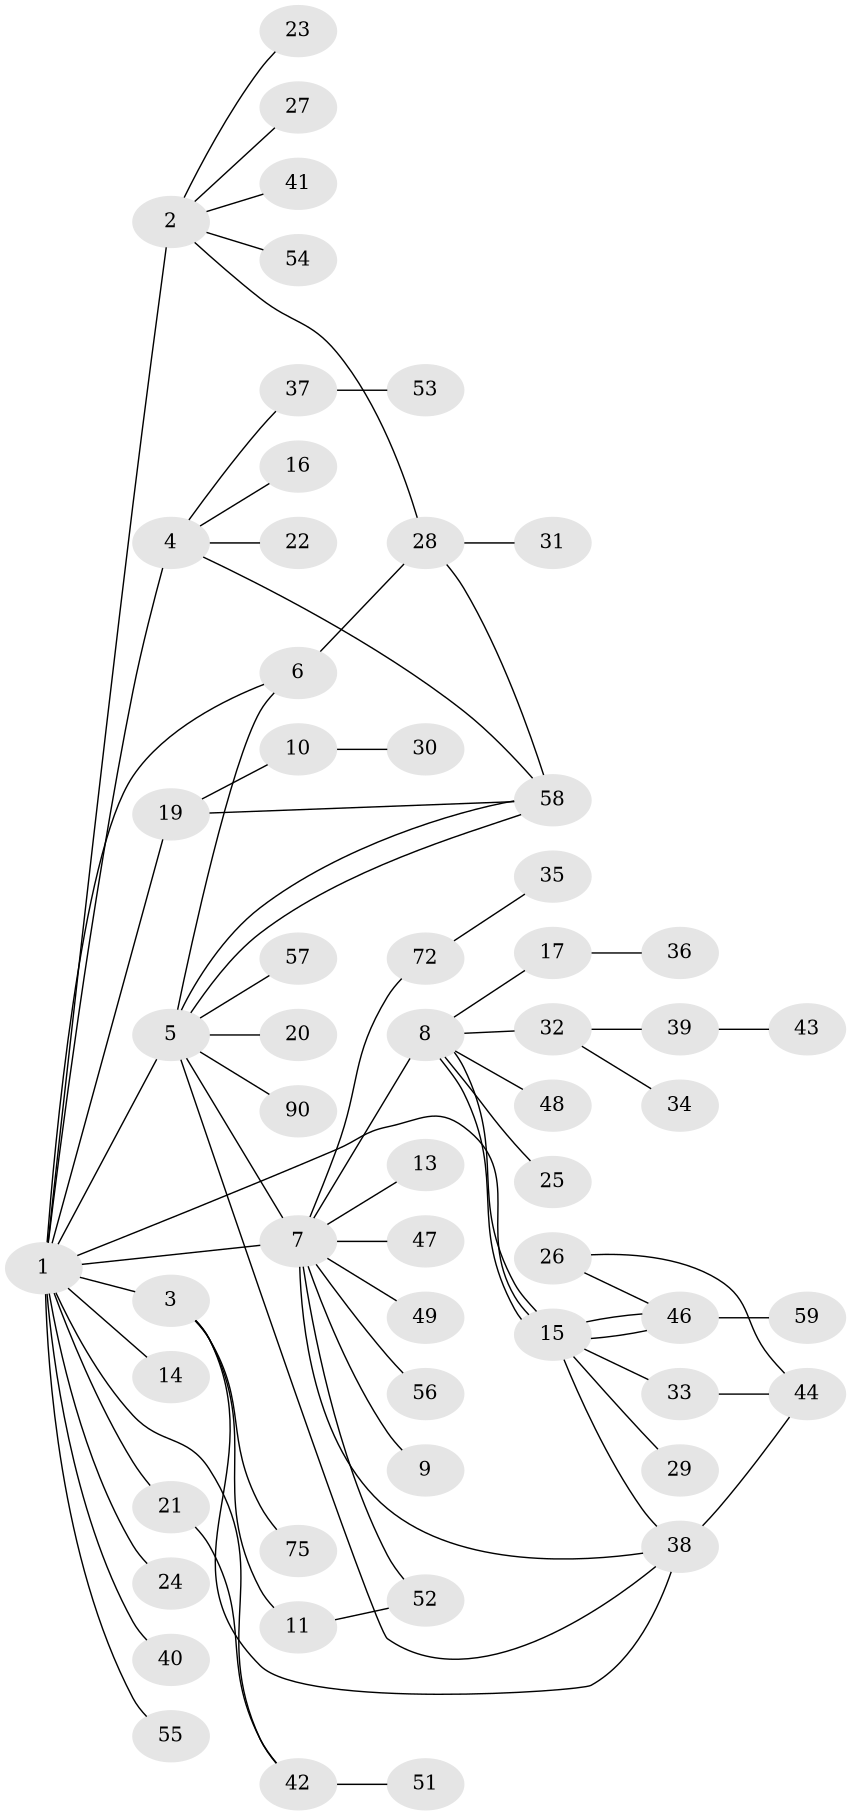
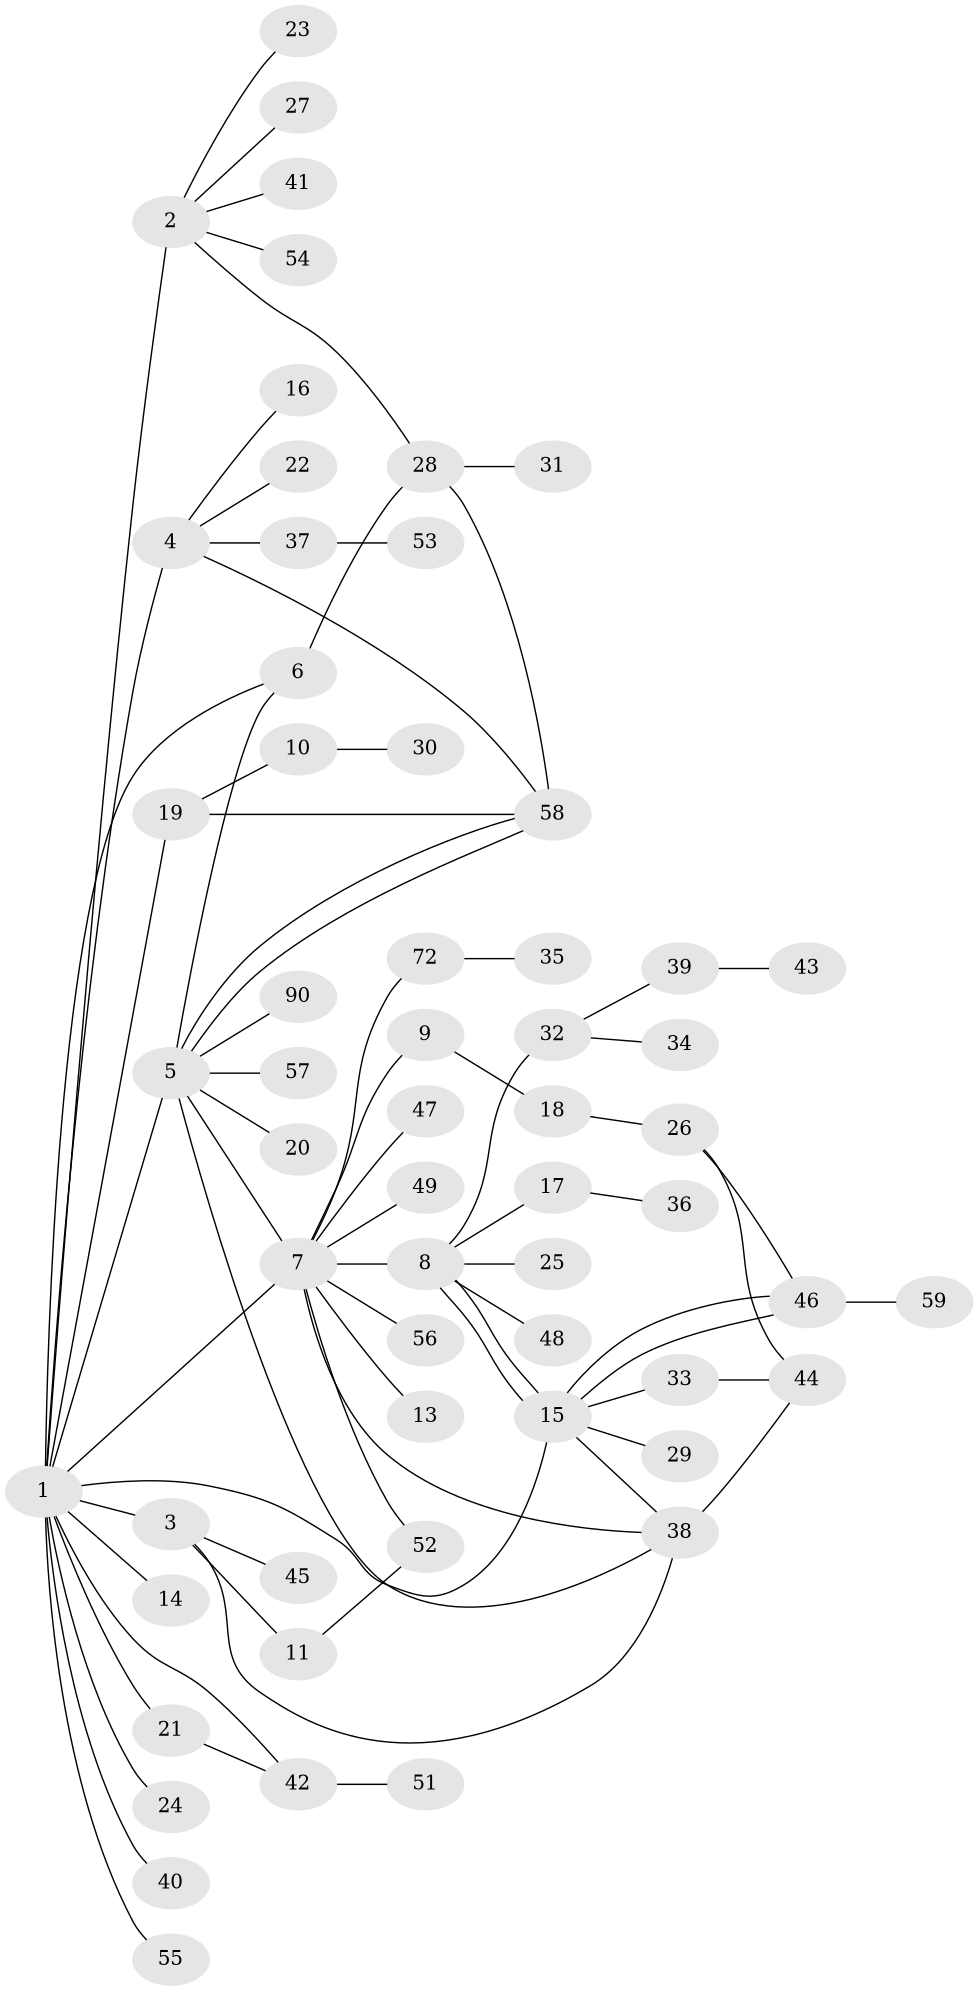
none -> (553, 1111)
(298, 1551) -> (298, 1578)
